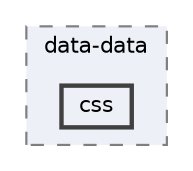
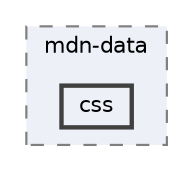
(97, 47) -> (97, 47)
